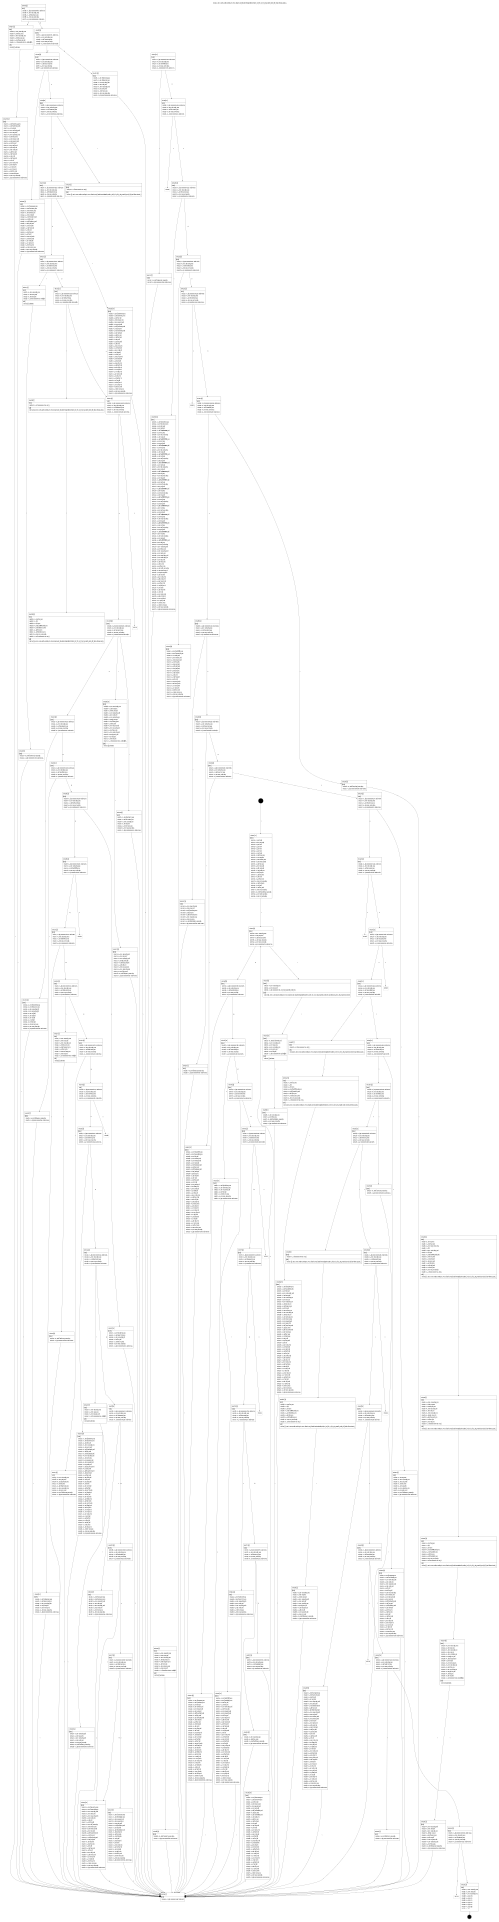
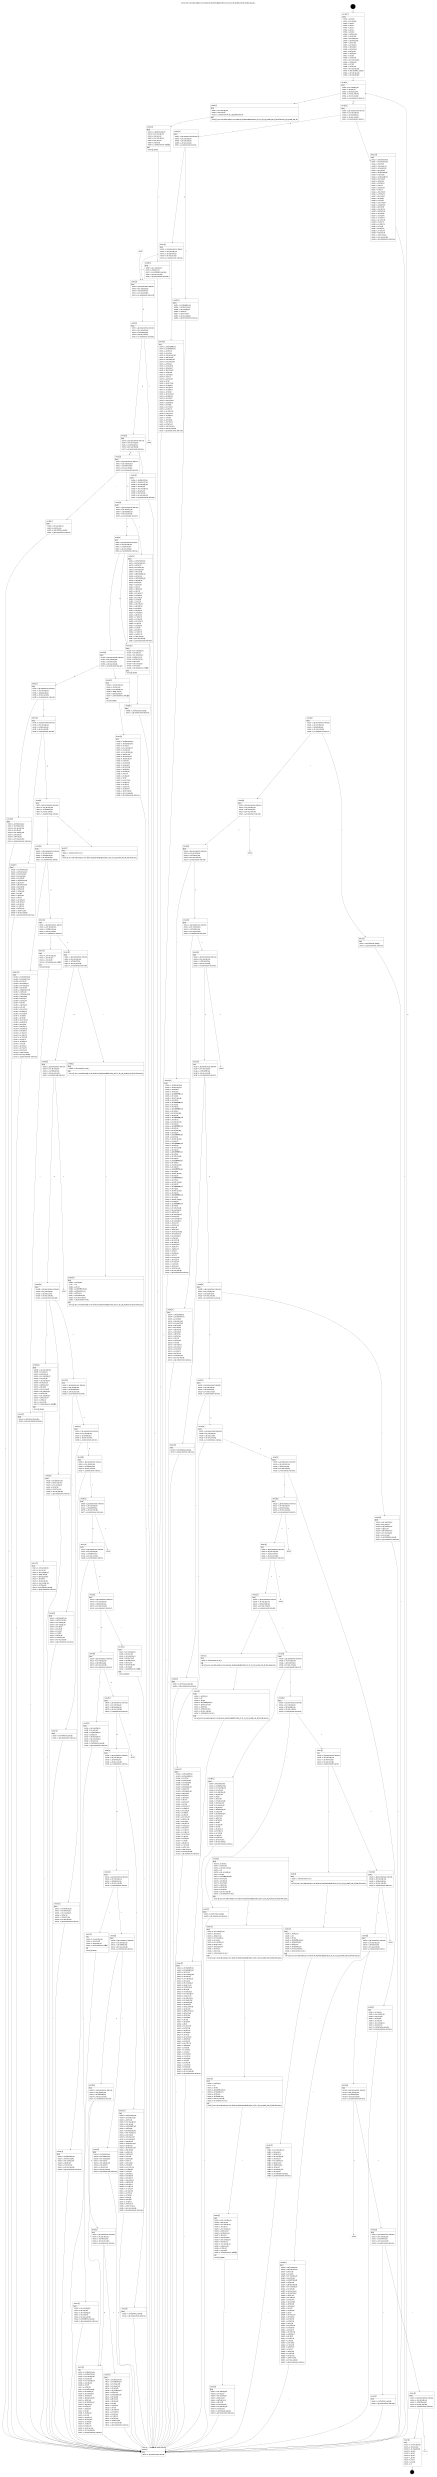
none -> (126, 545)
(260, 1199) -> (140, 266)
